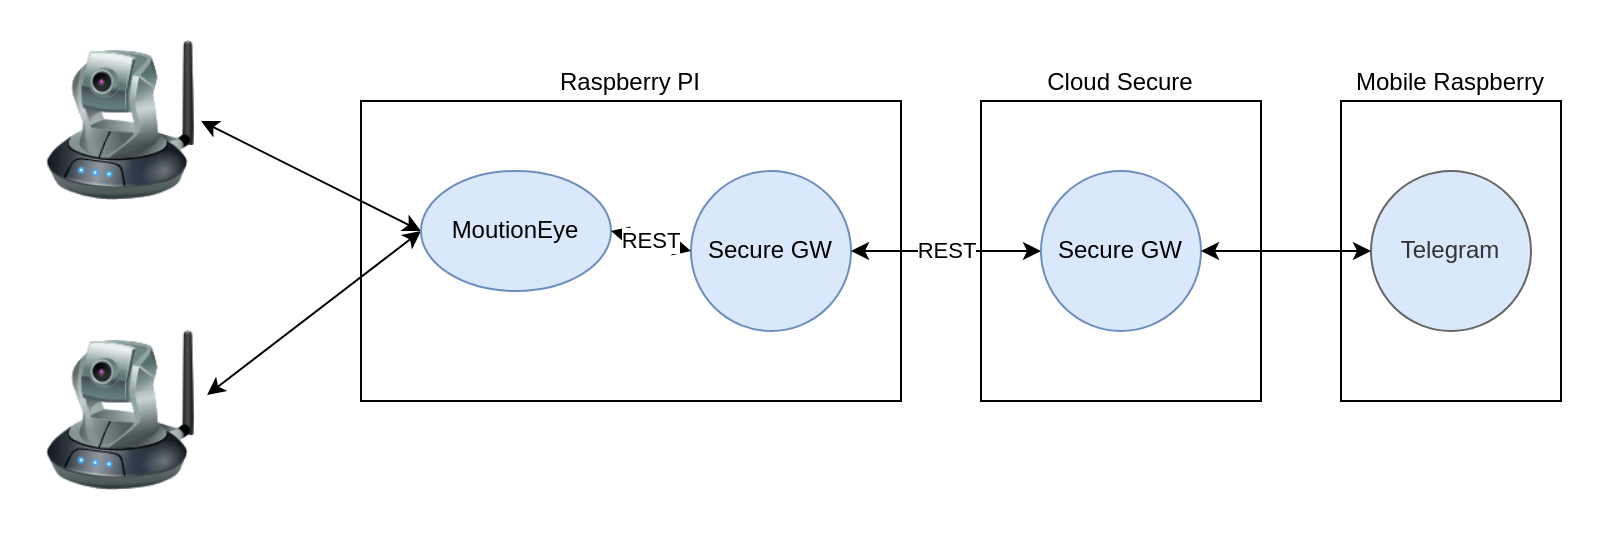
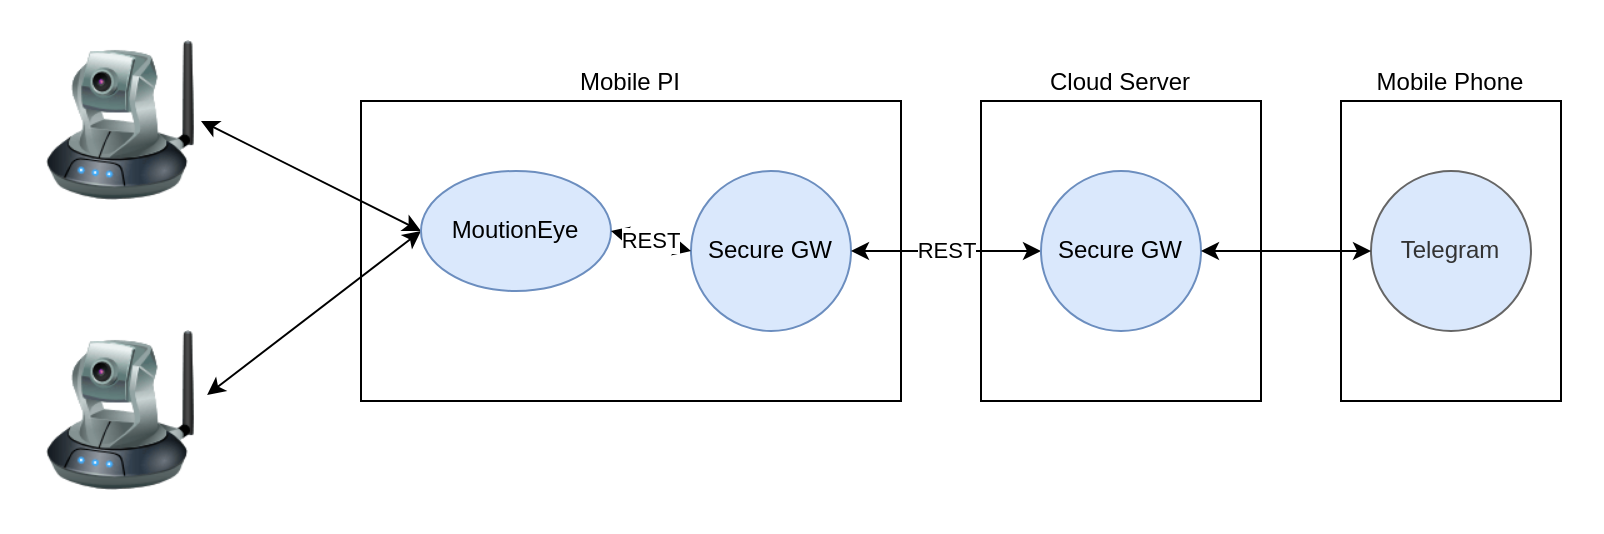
(631, 81) -> (631, 81)
(1121, 81) -> (1121, 81)
(1451, 81) -> (1451, 81)
